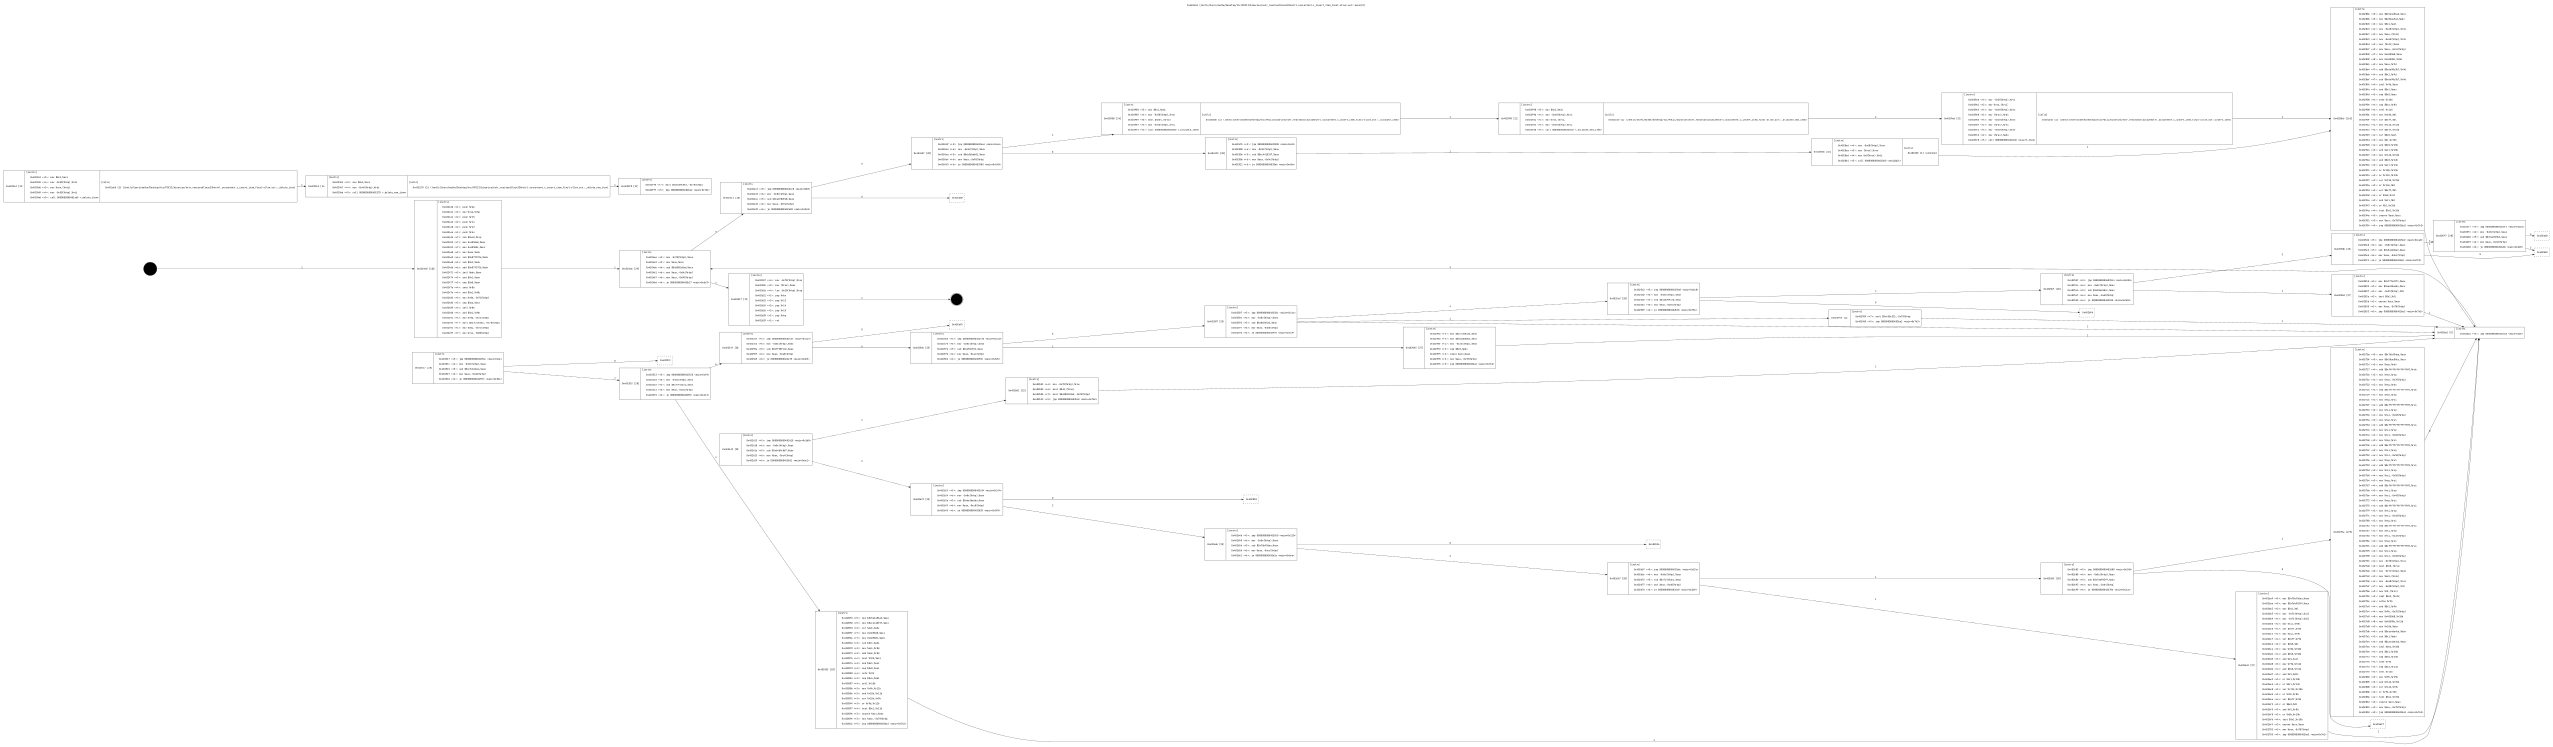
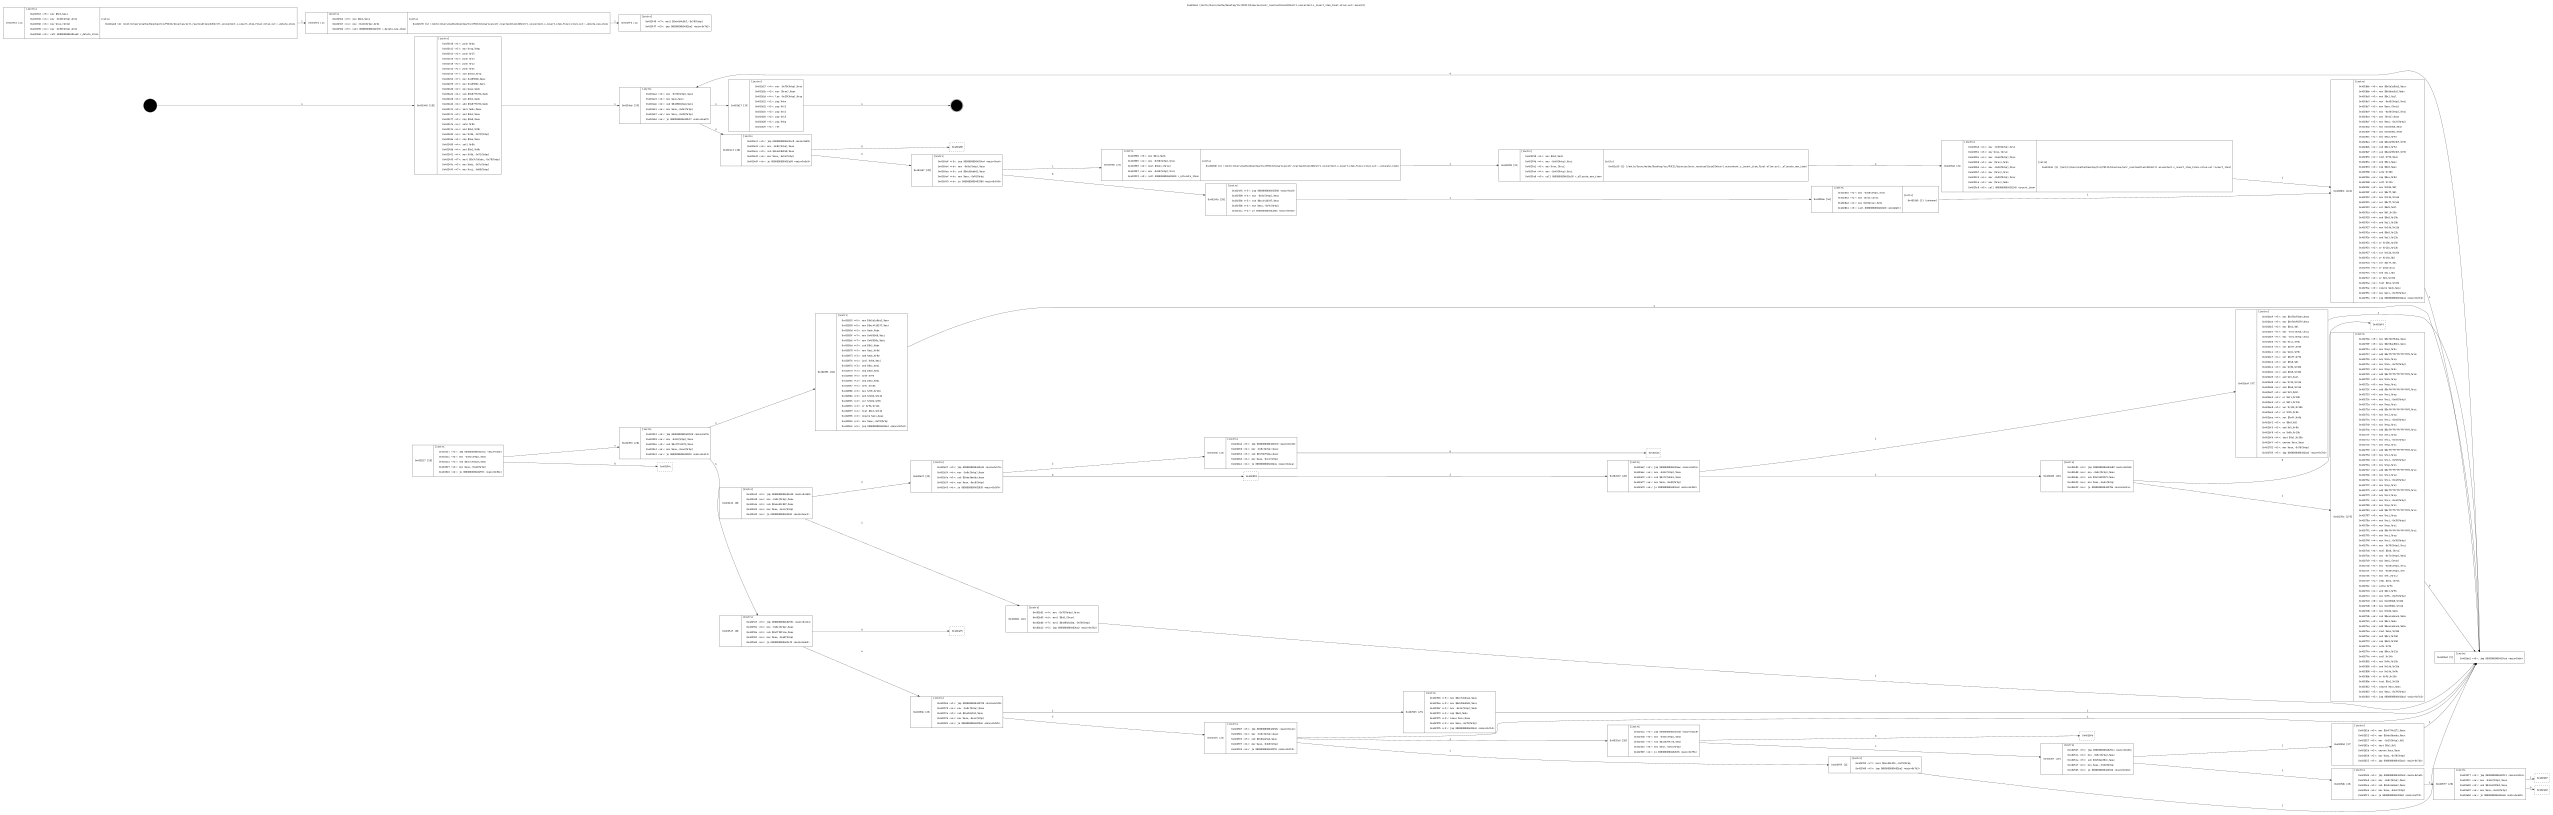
(2478, 258) -> none
(1451, 561) -> (1432, 476)
